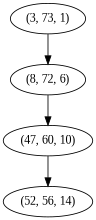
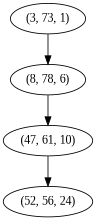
(48, 80) -> (48, 80)
(48, 141) -> (48, 141)
(48, 202) -> (48, 202)
